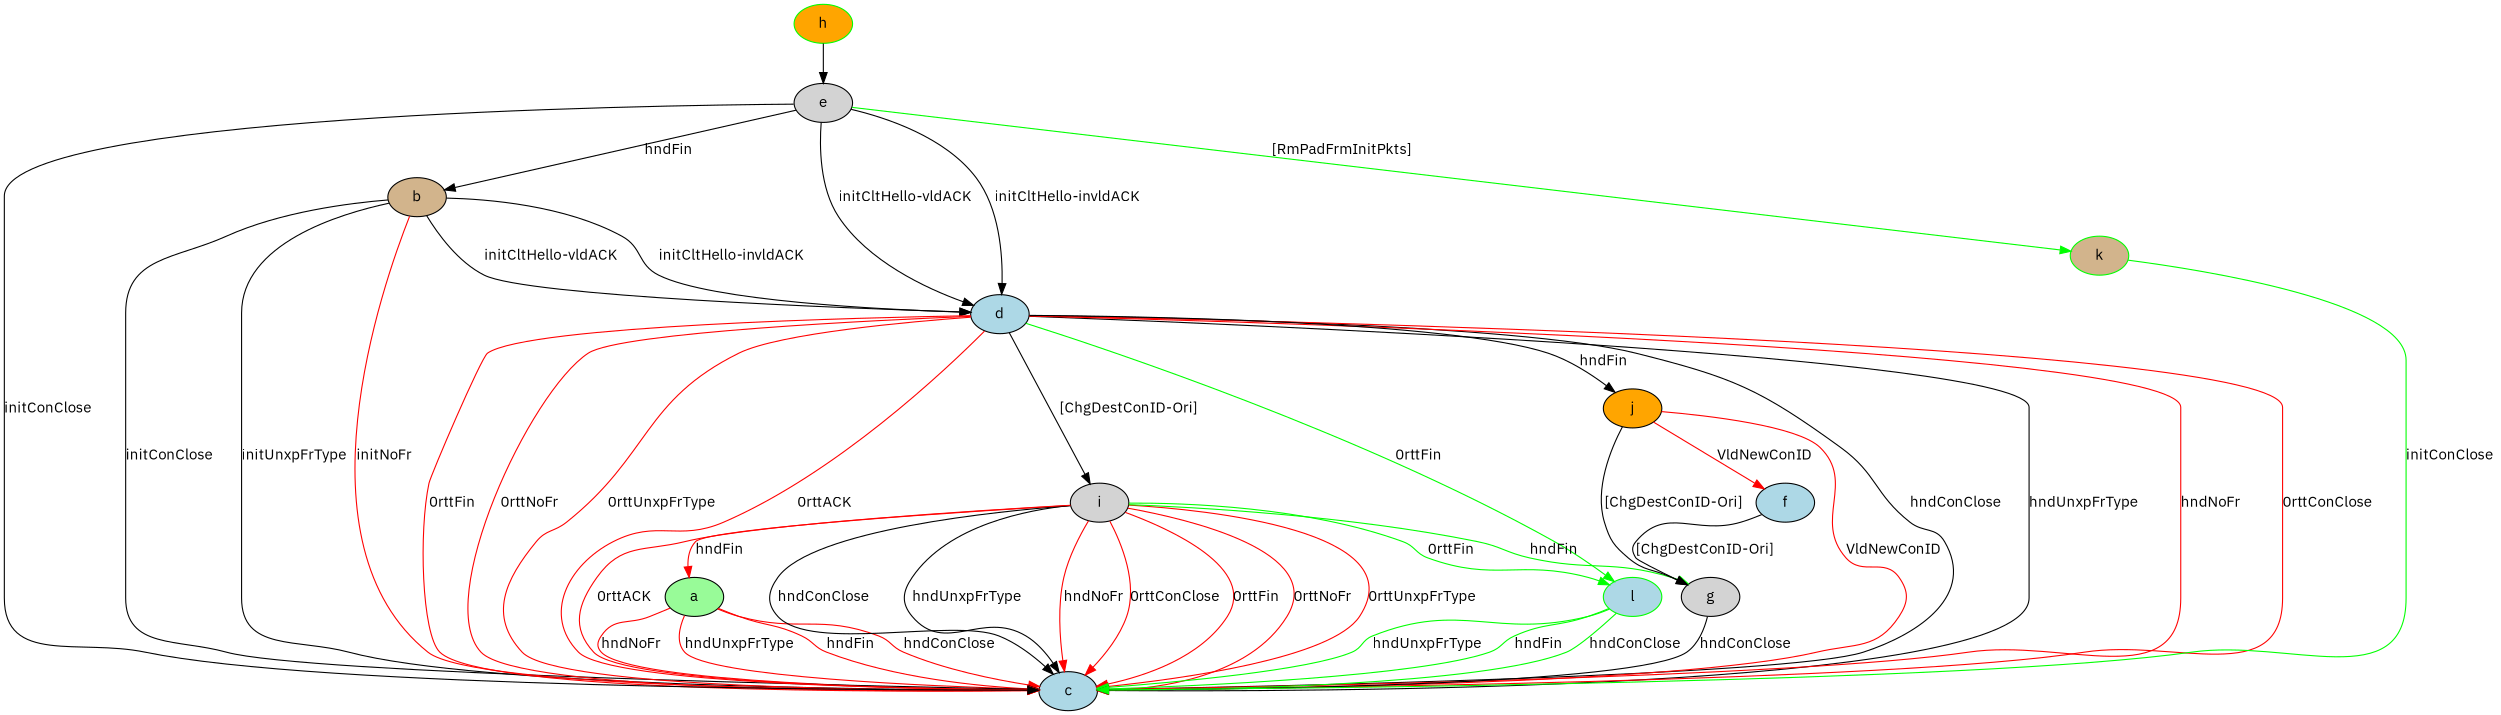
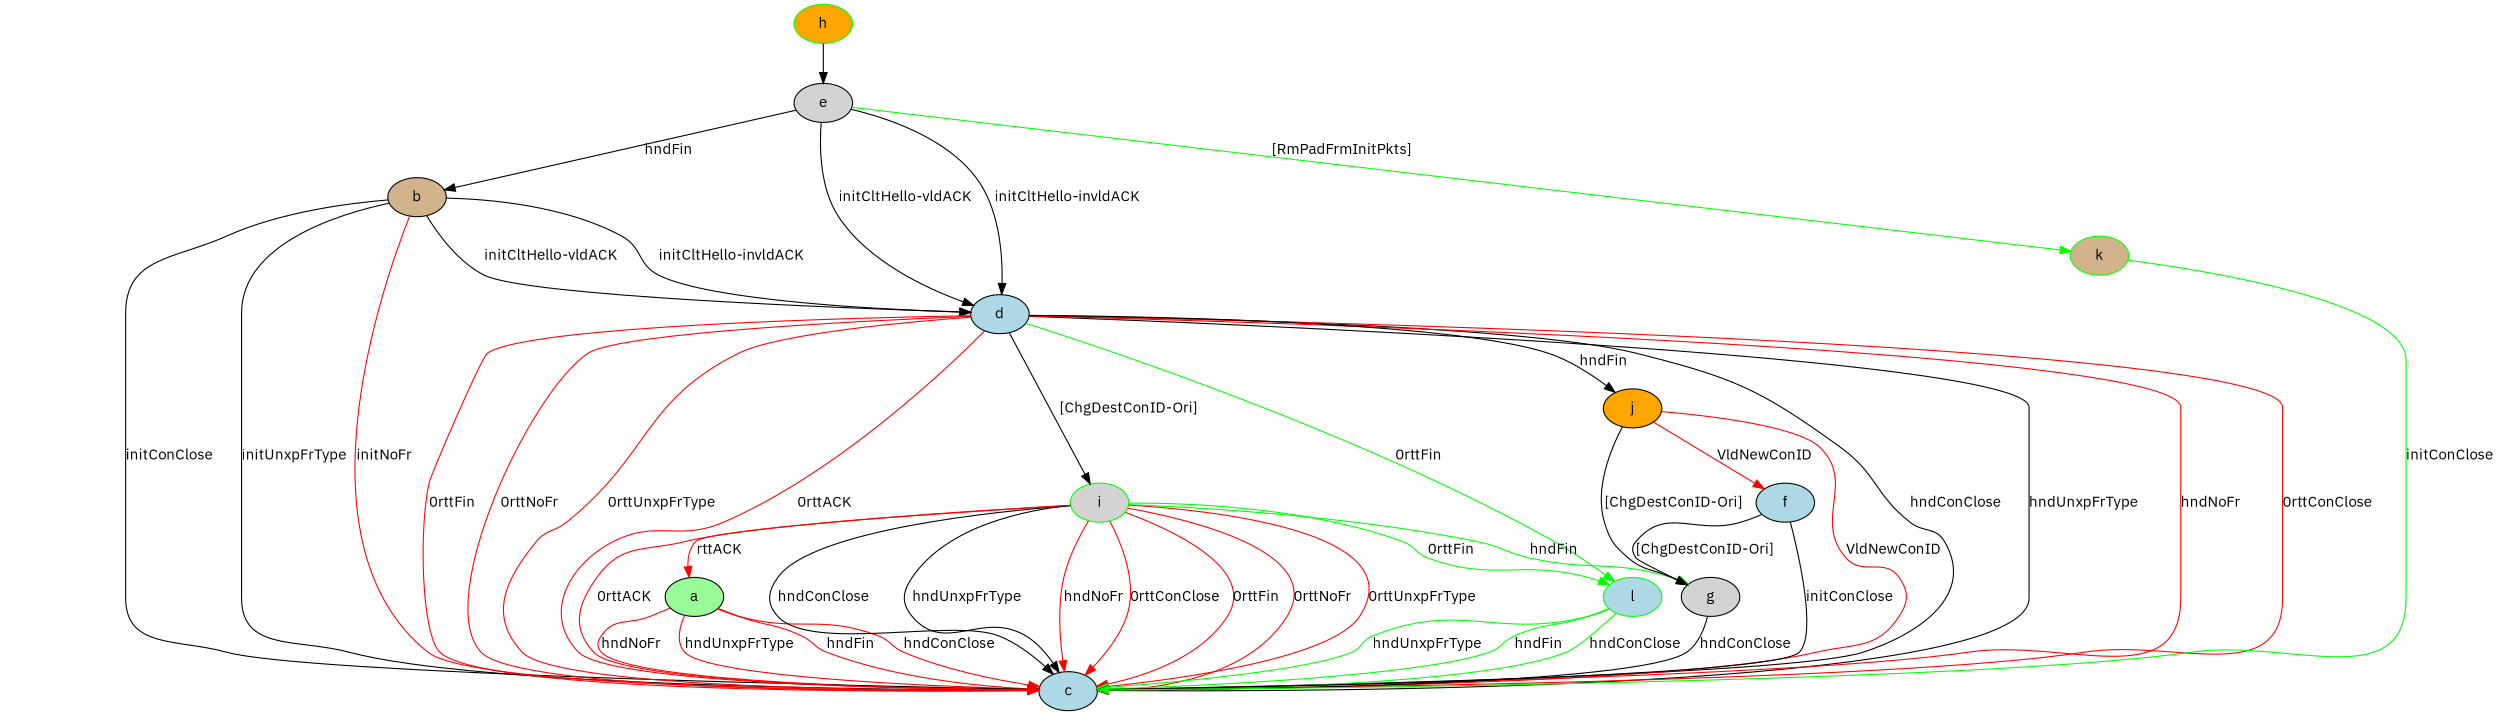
(1100, 503) -> (1100, 503)
(4, 521) -> (1521, 678)
(722, 550) -> (722, 550)
